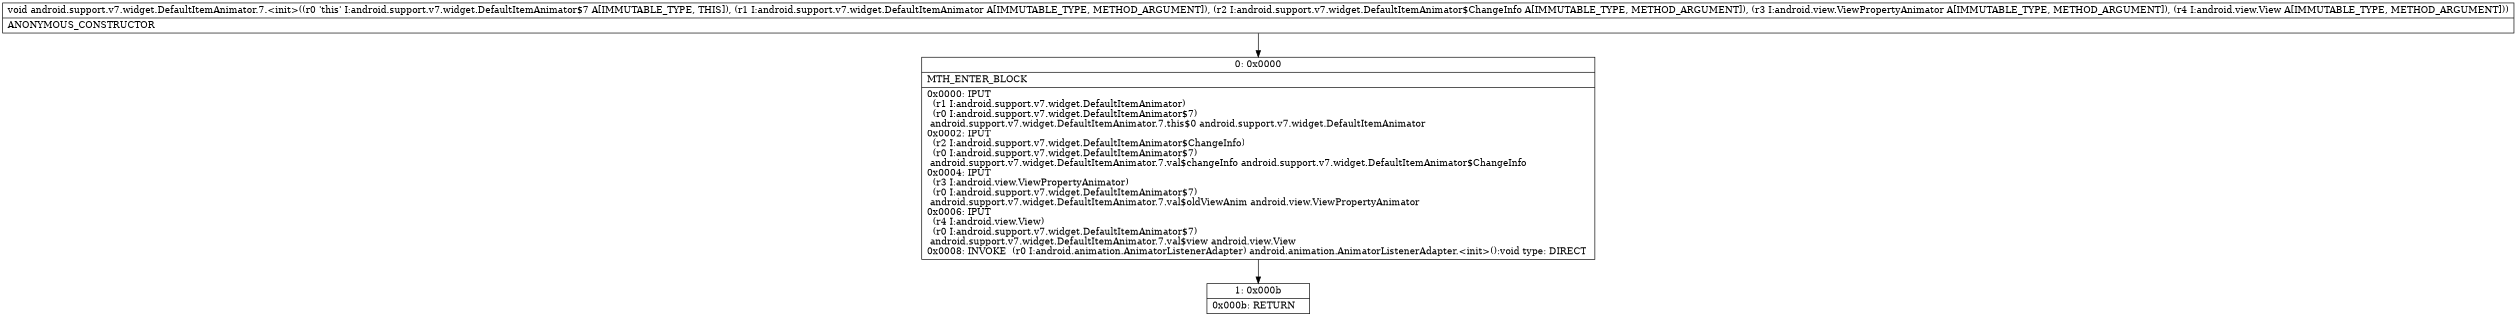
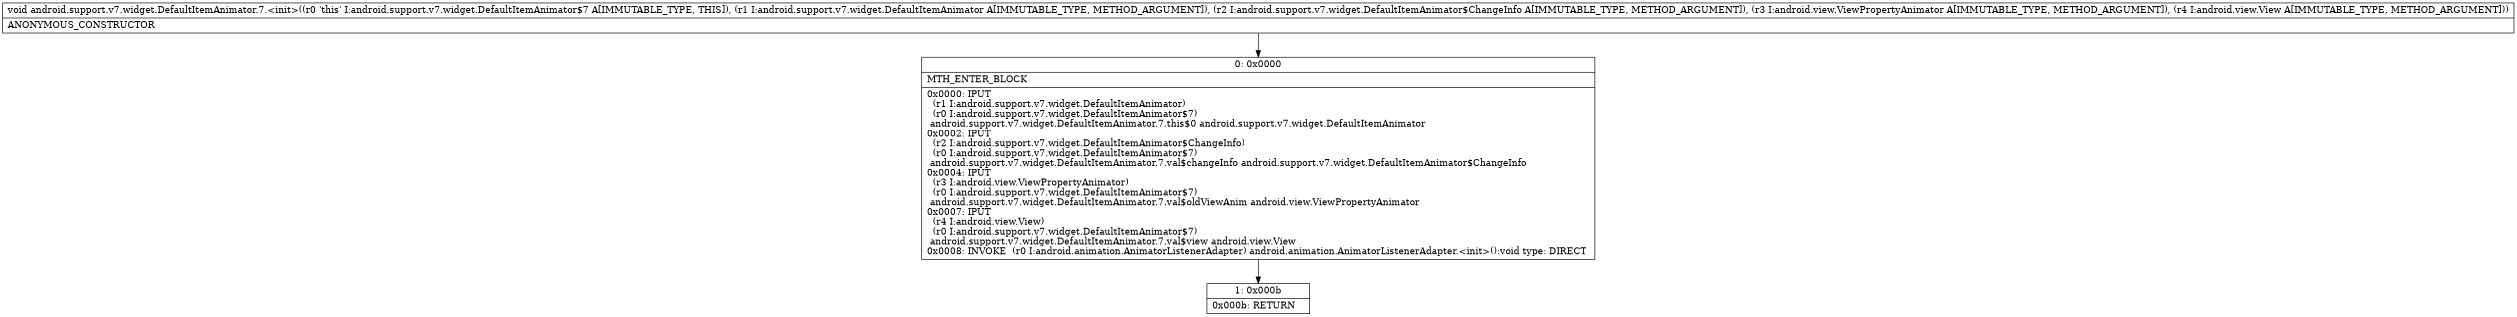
(962, 212) -> (962, 212)
